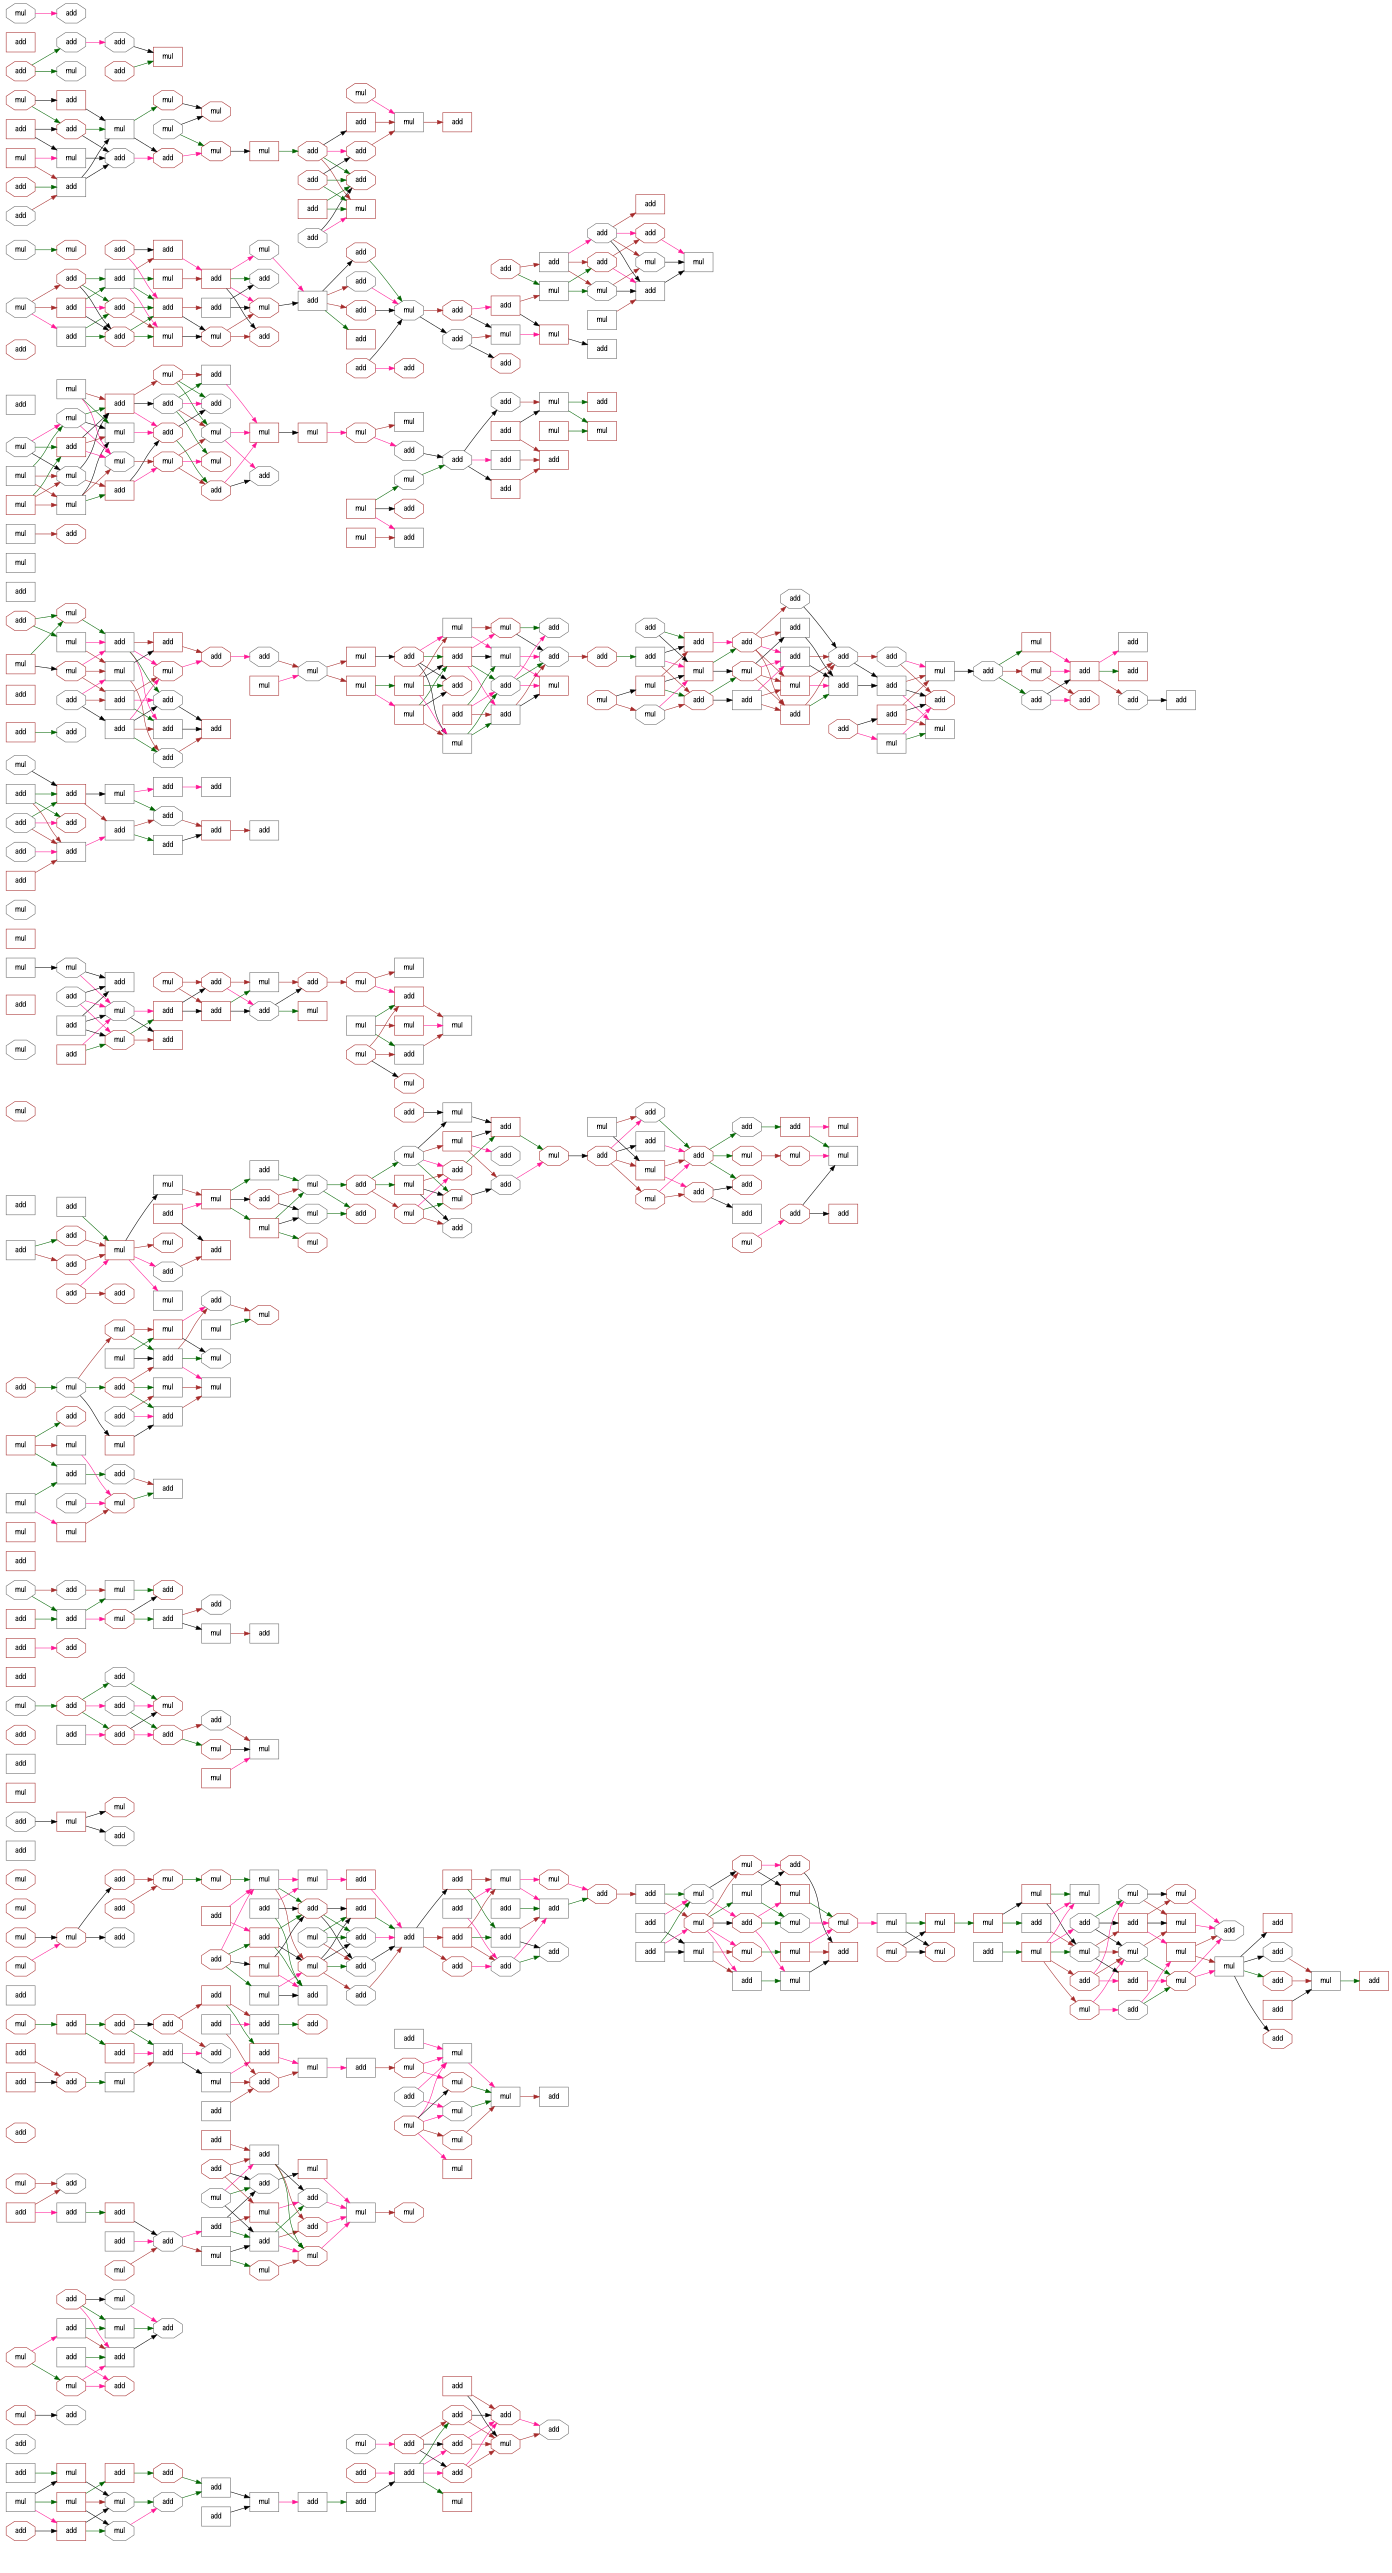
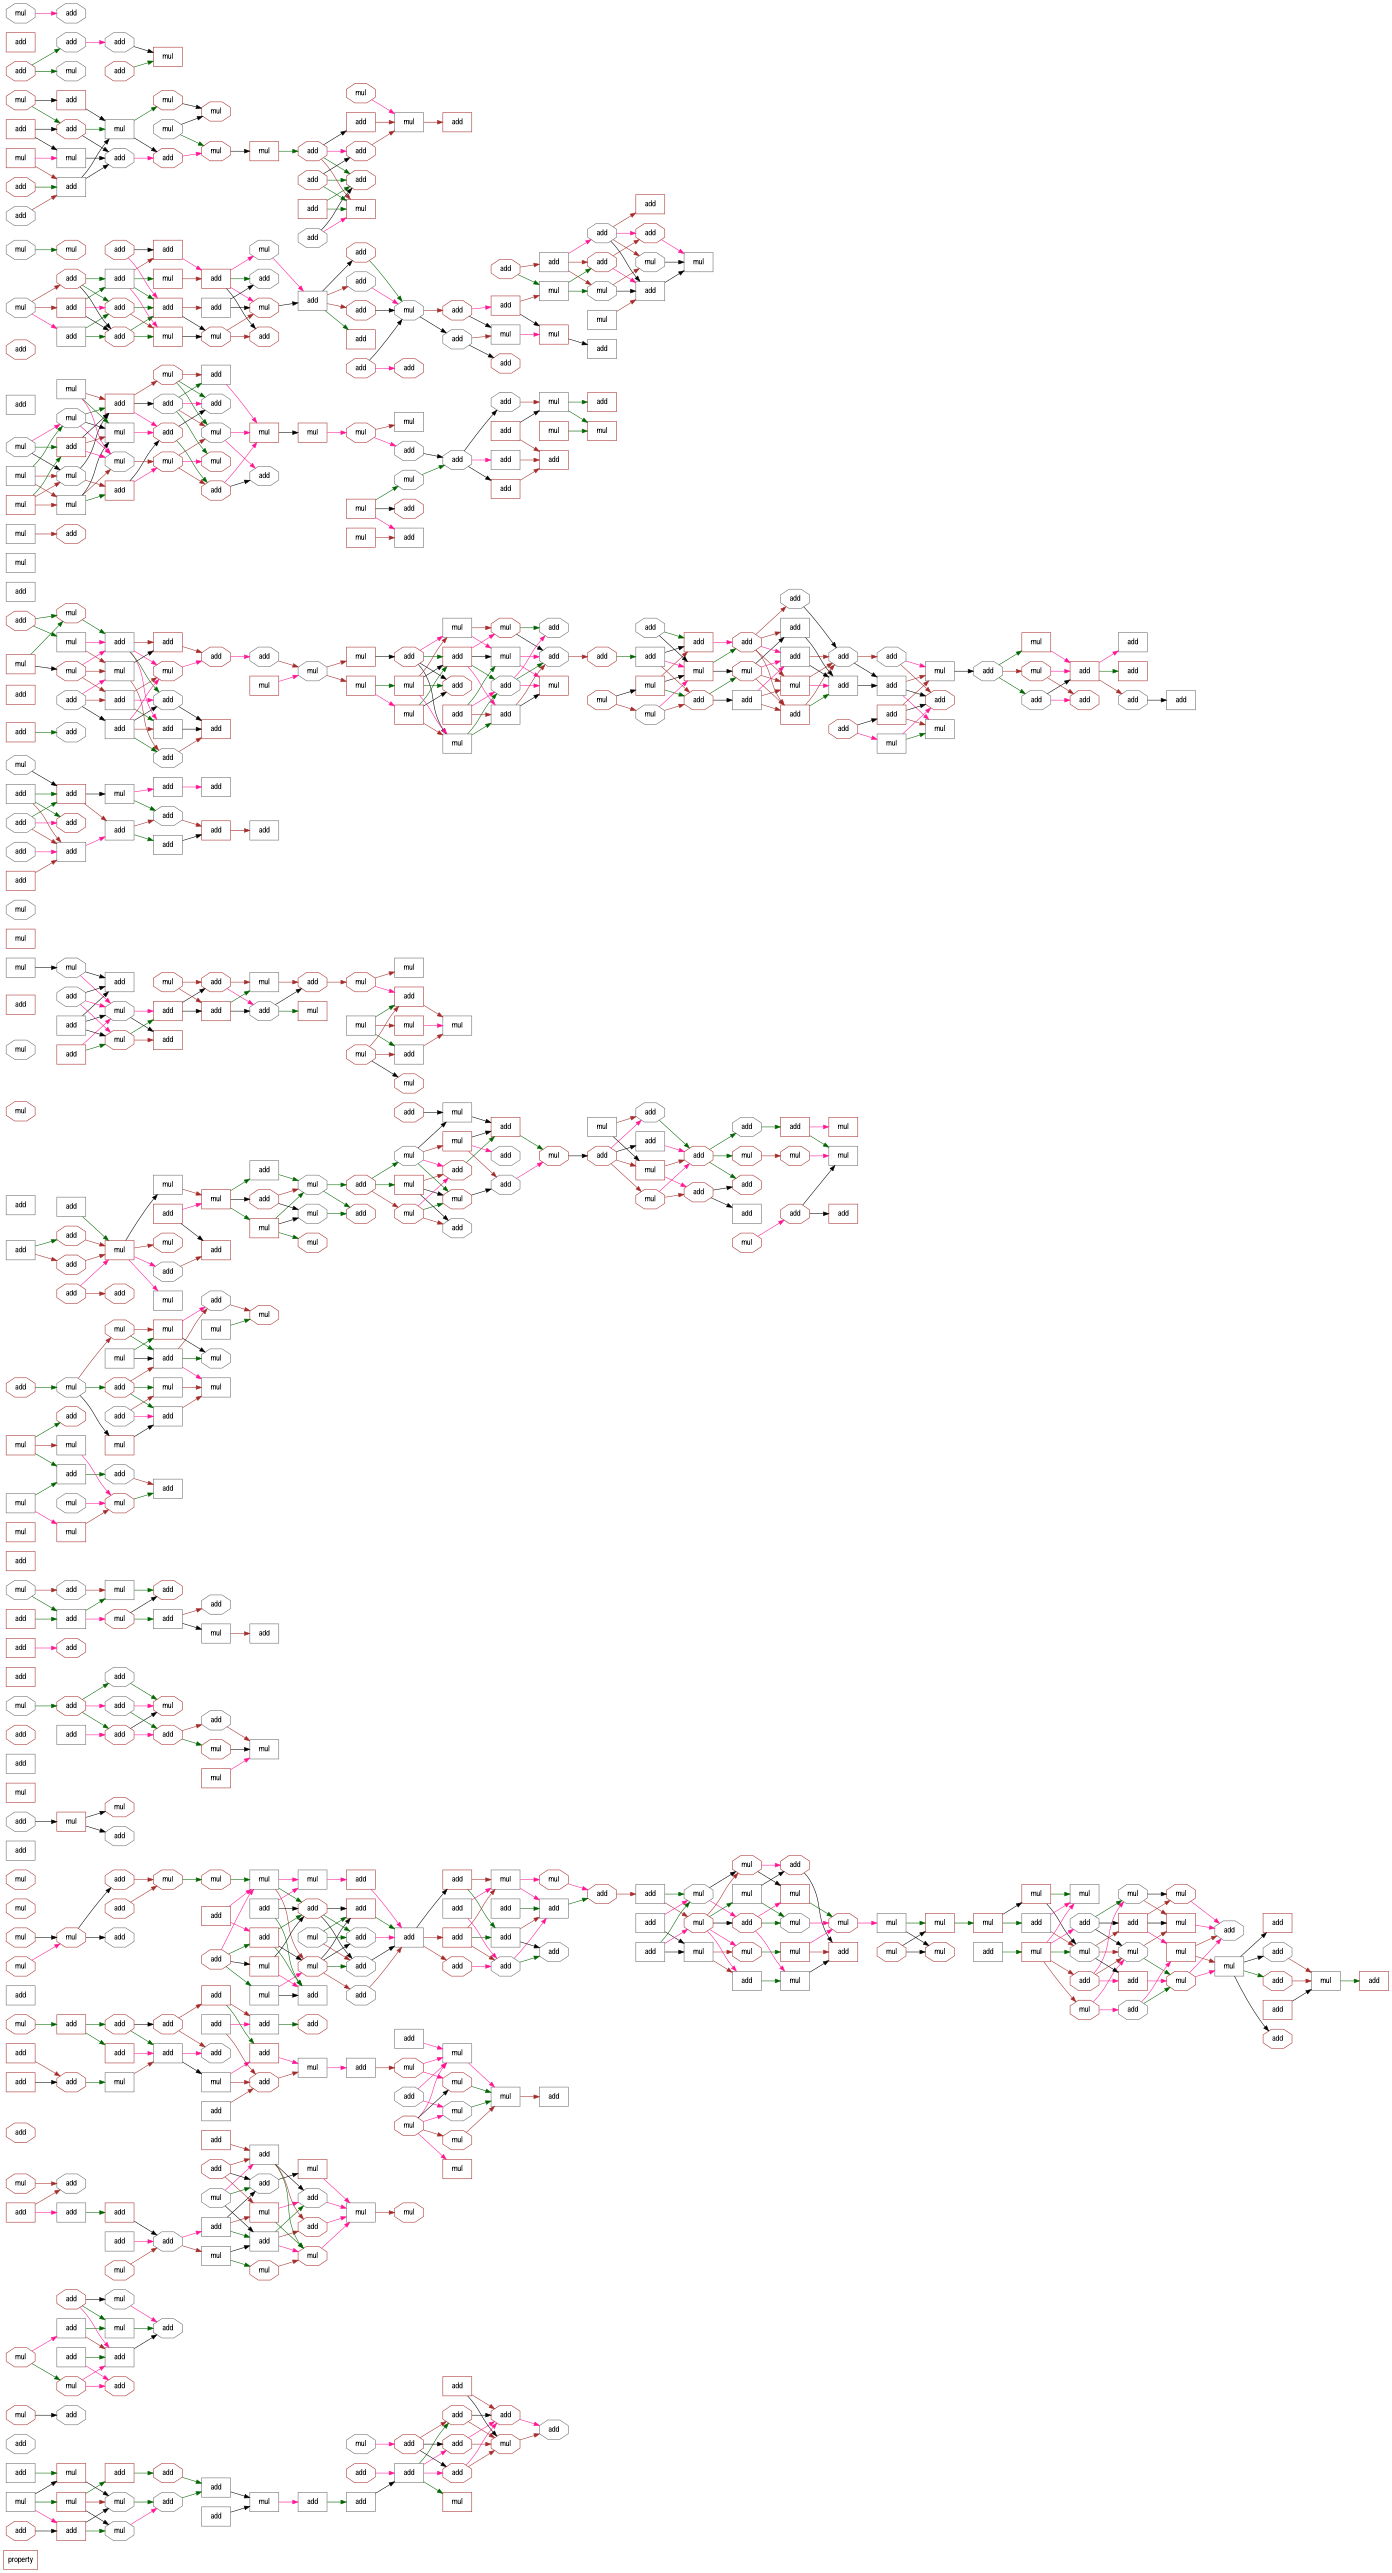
none -> (21, 2560)
